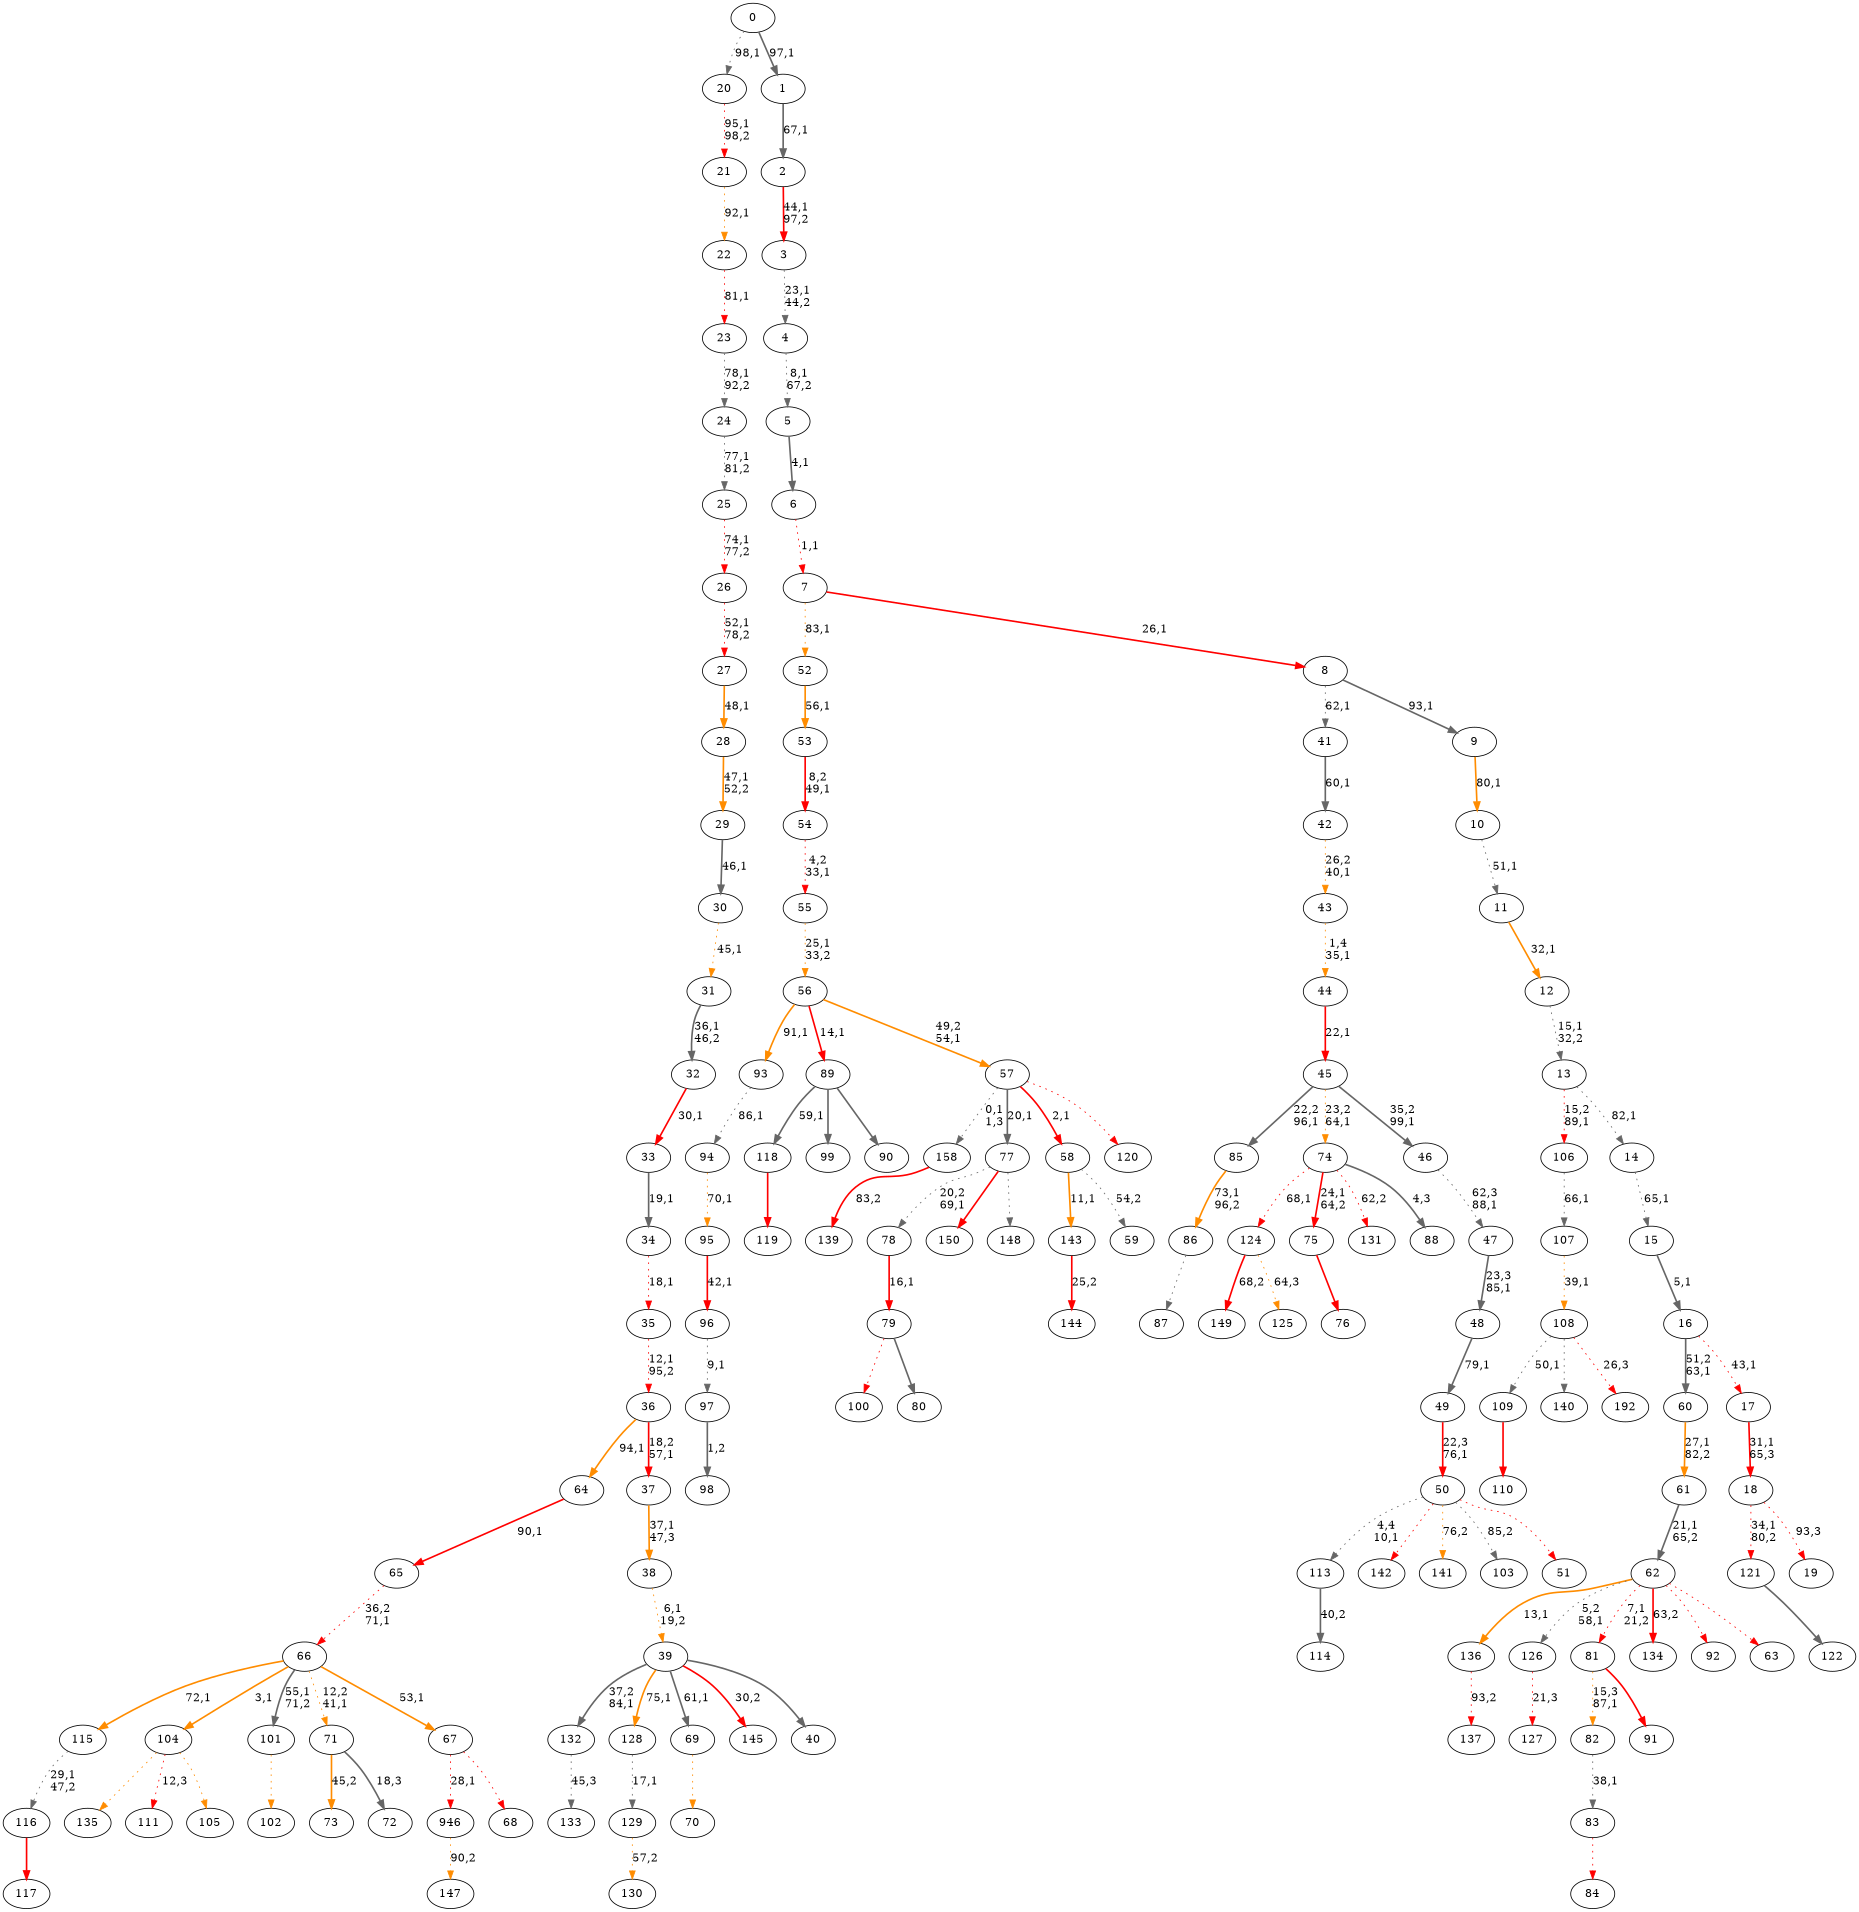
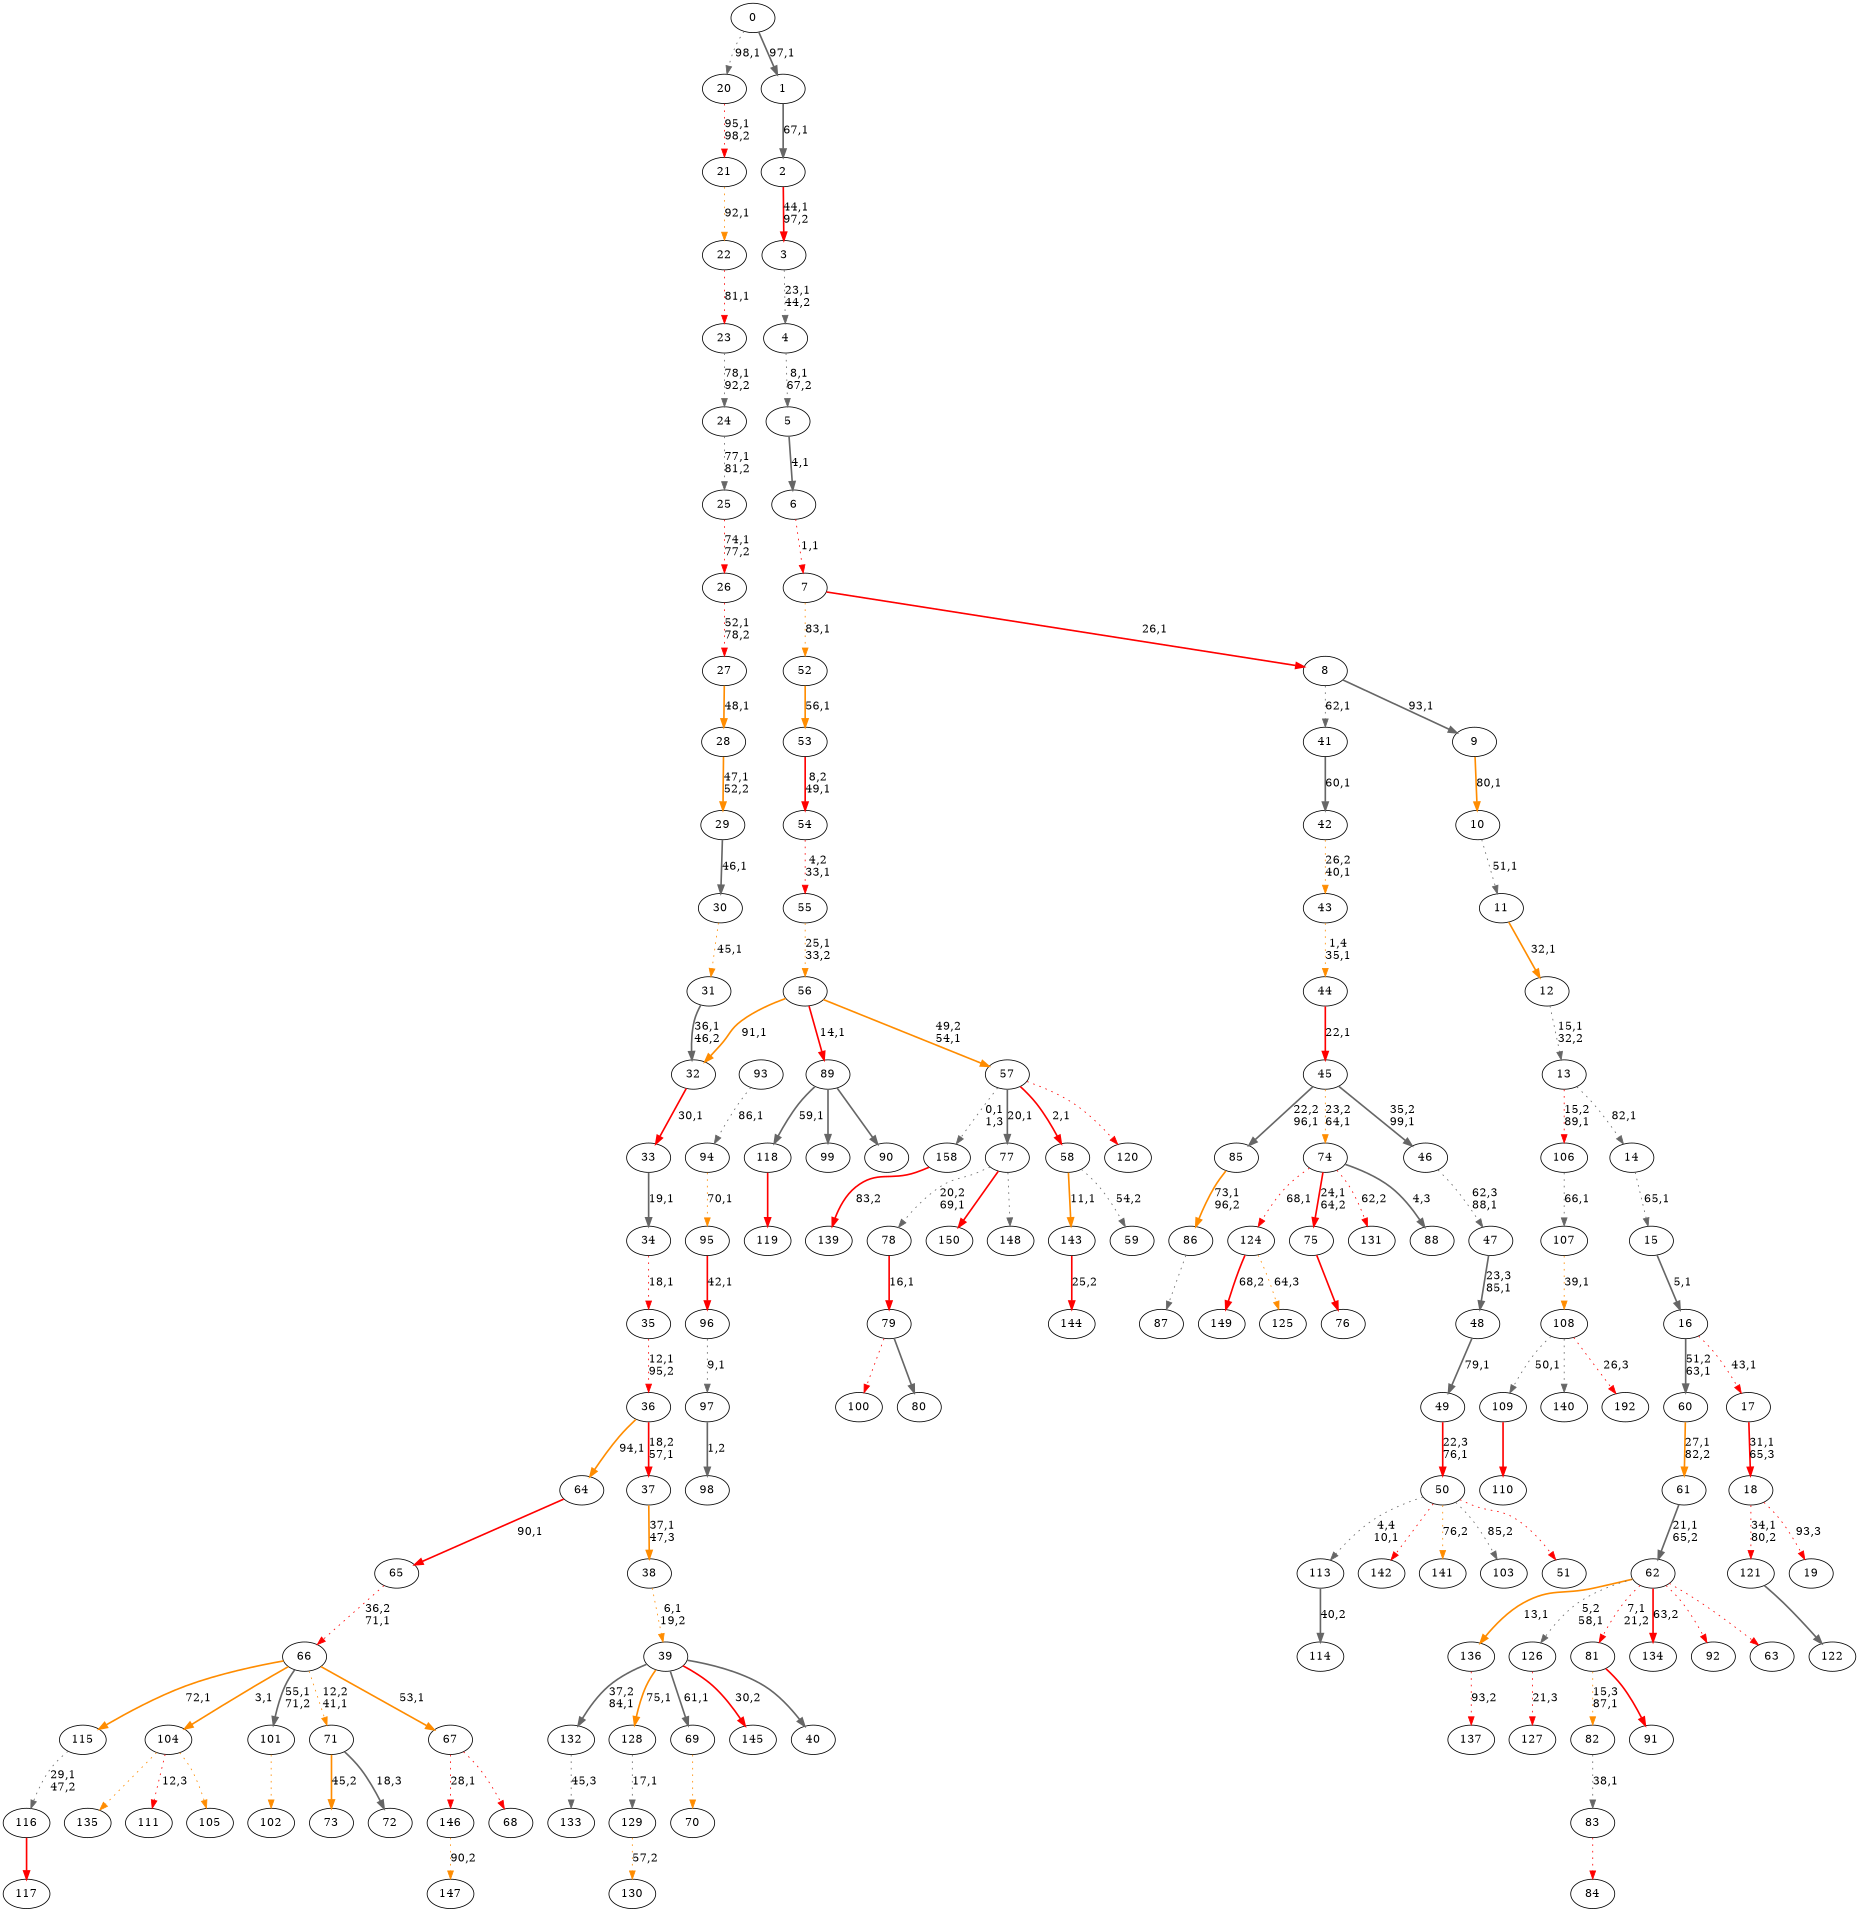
(780, 1027) -> (743, 1020)
(451, 1823) -> (451, 1823)
